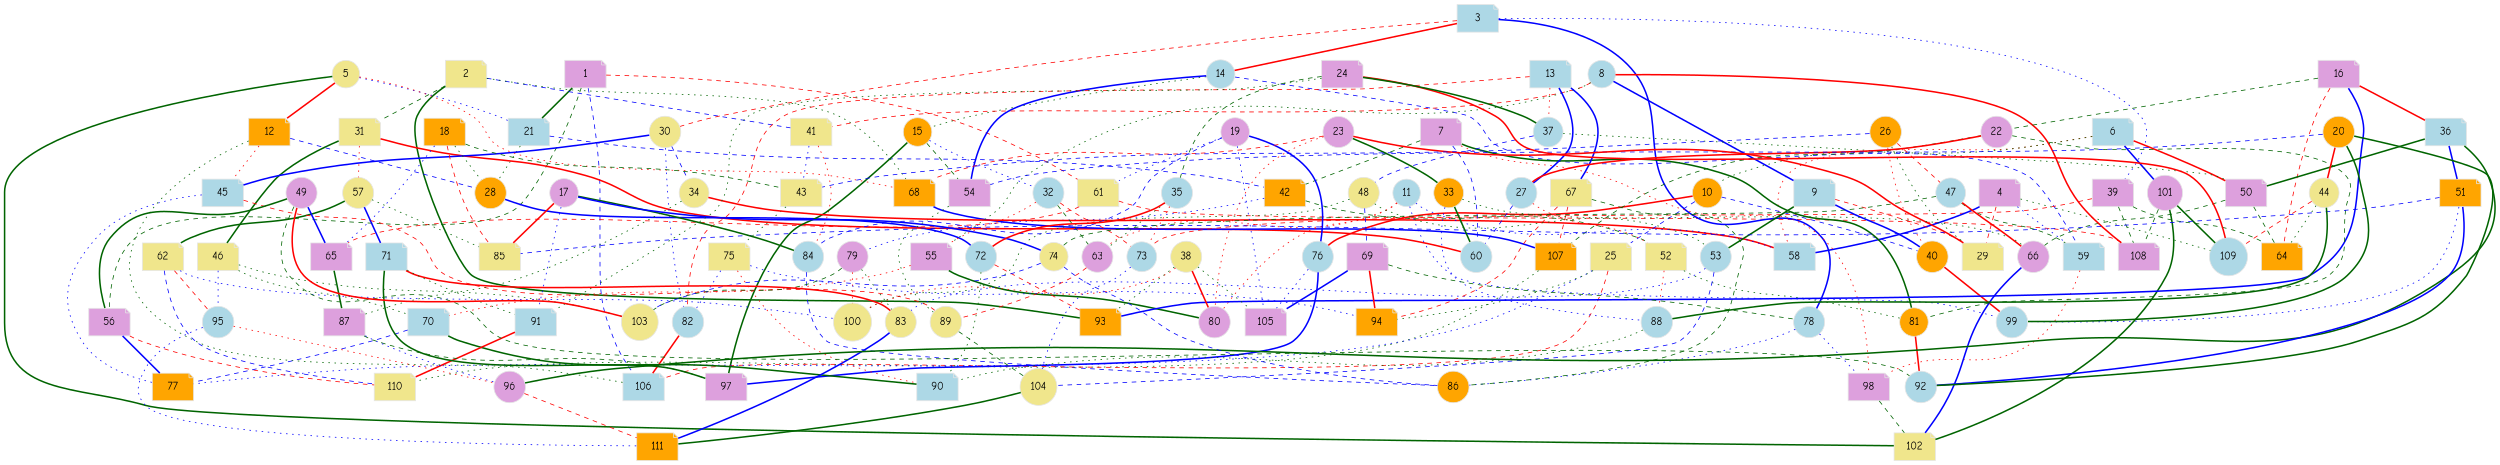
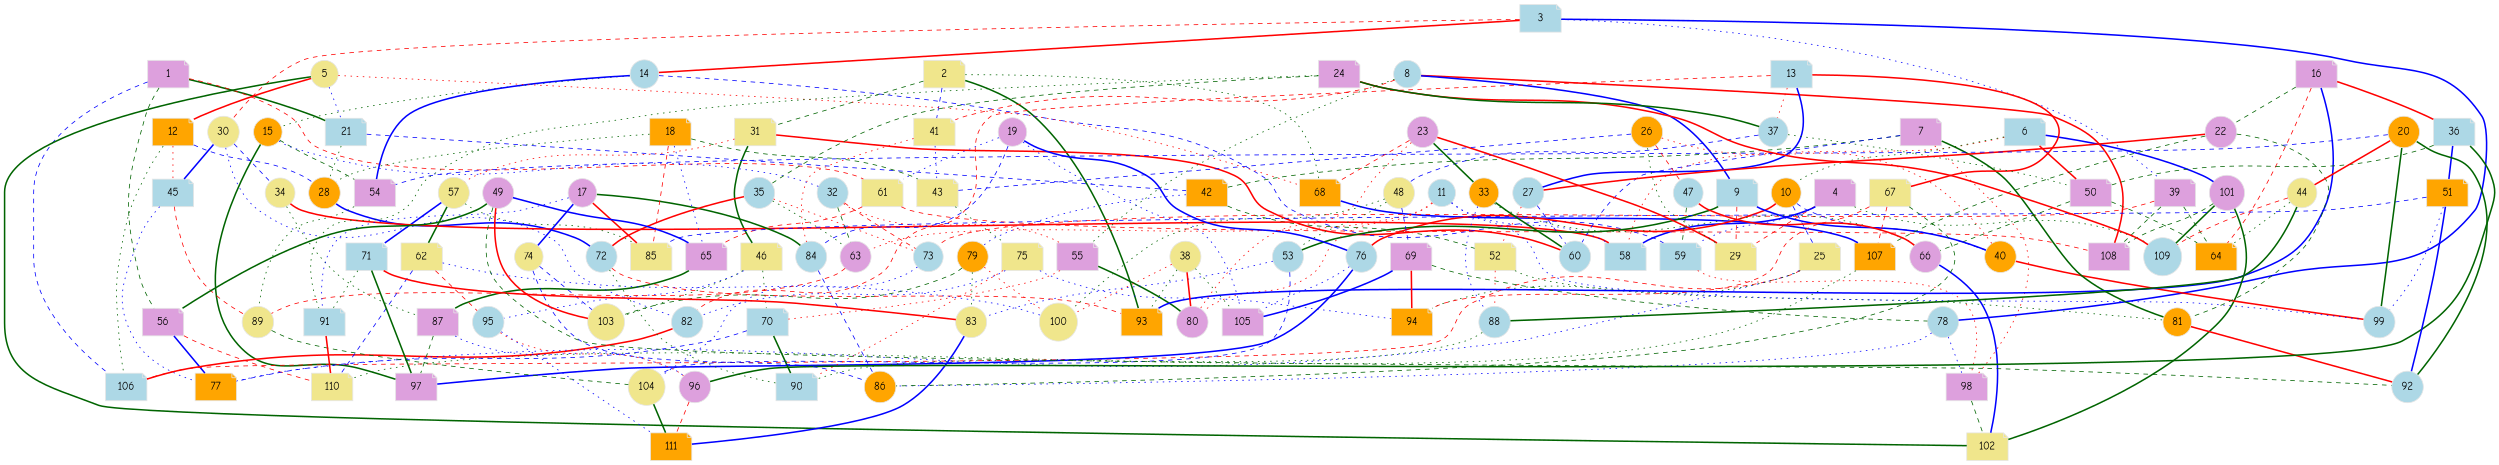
(1598, 130) -> (2059, 127)
(2346, 162) -> (2281, 166)
(1498, 215) -> none
(853, 257) -> (973, 257)
